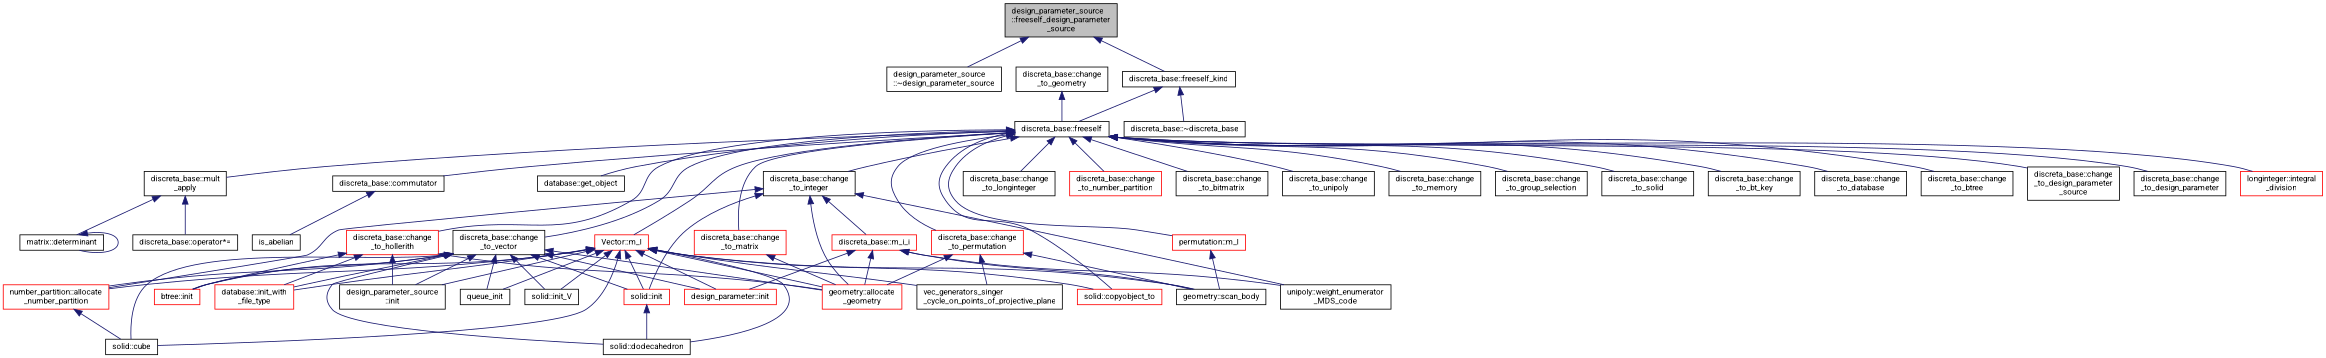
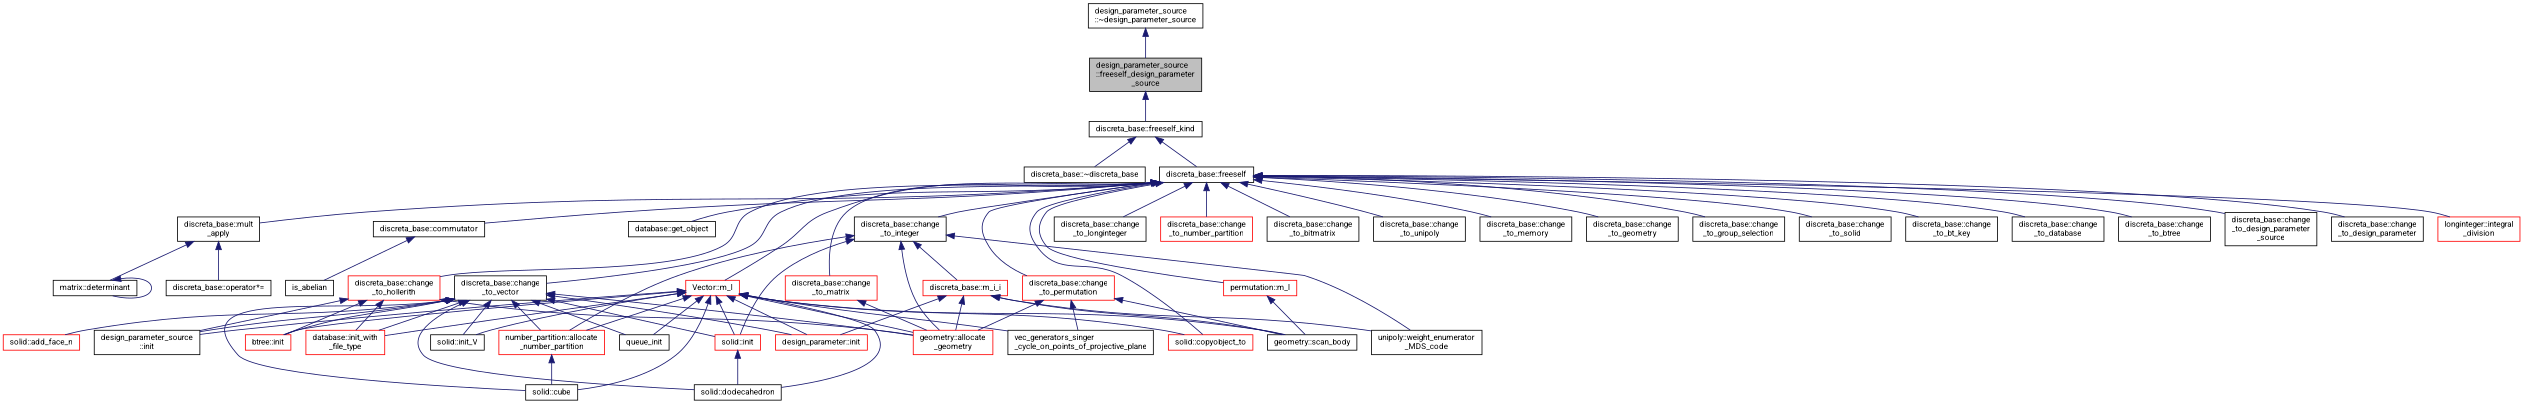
(994, 54) -> (1146, 47)
(1062, 111) -> (1431, 190)
none -> (41, 342)
